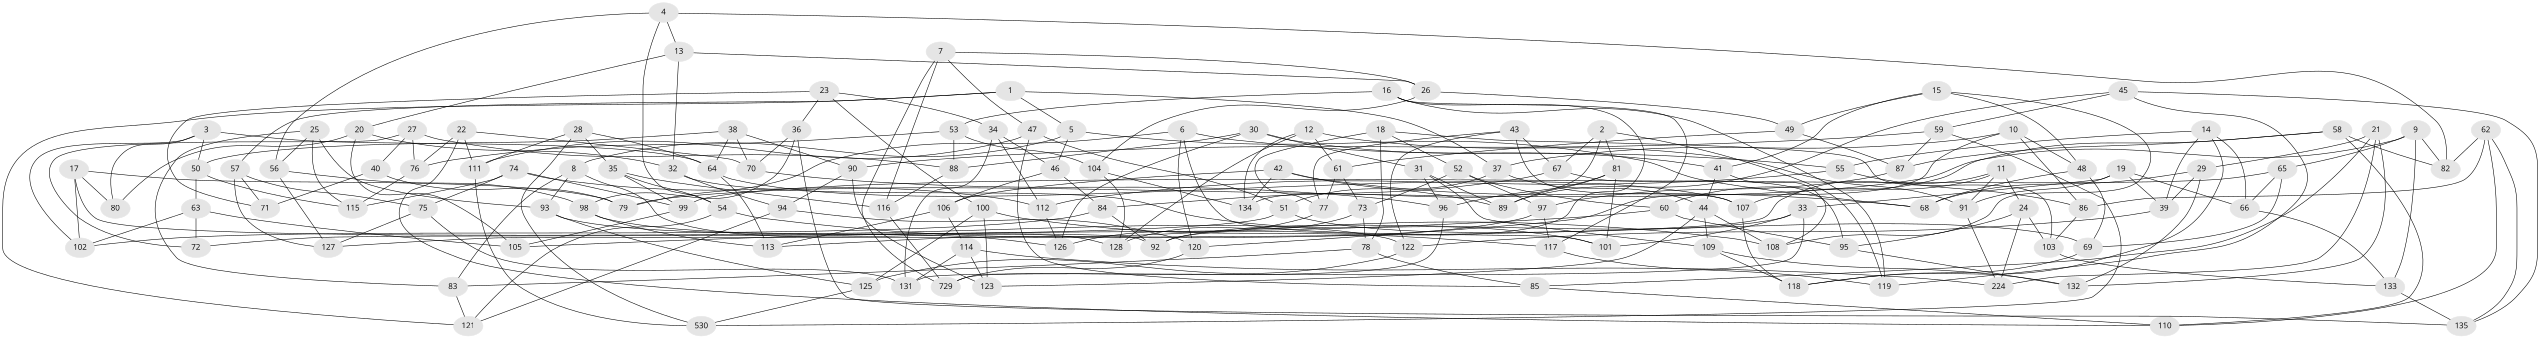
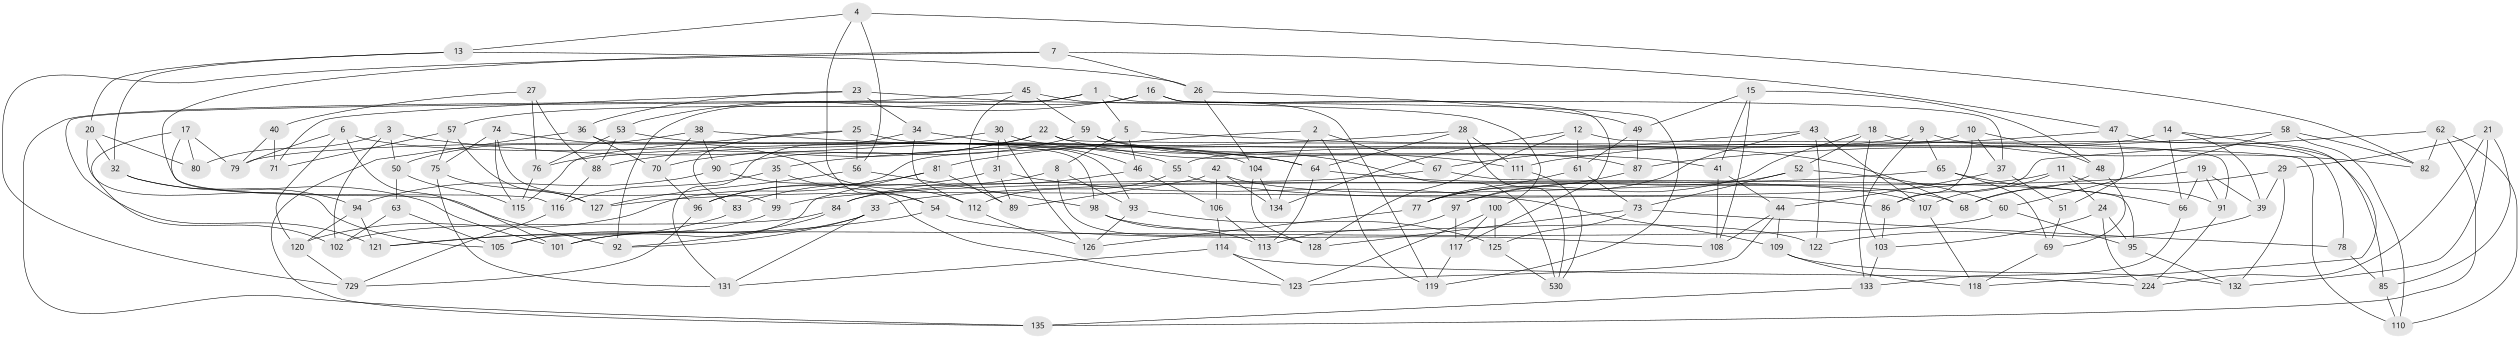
(196, 248) -> none
(998, 267) -> none
(1150, 268) -> (1560, 229)
